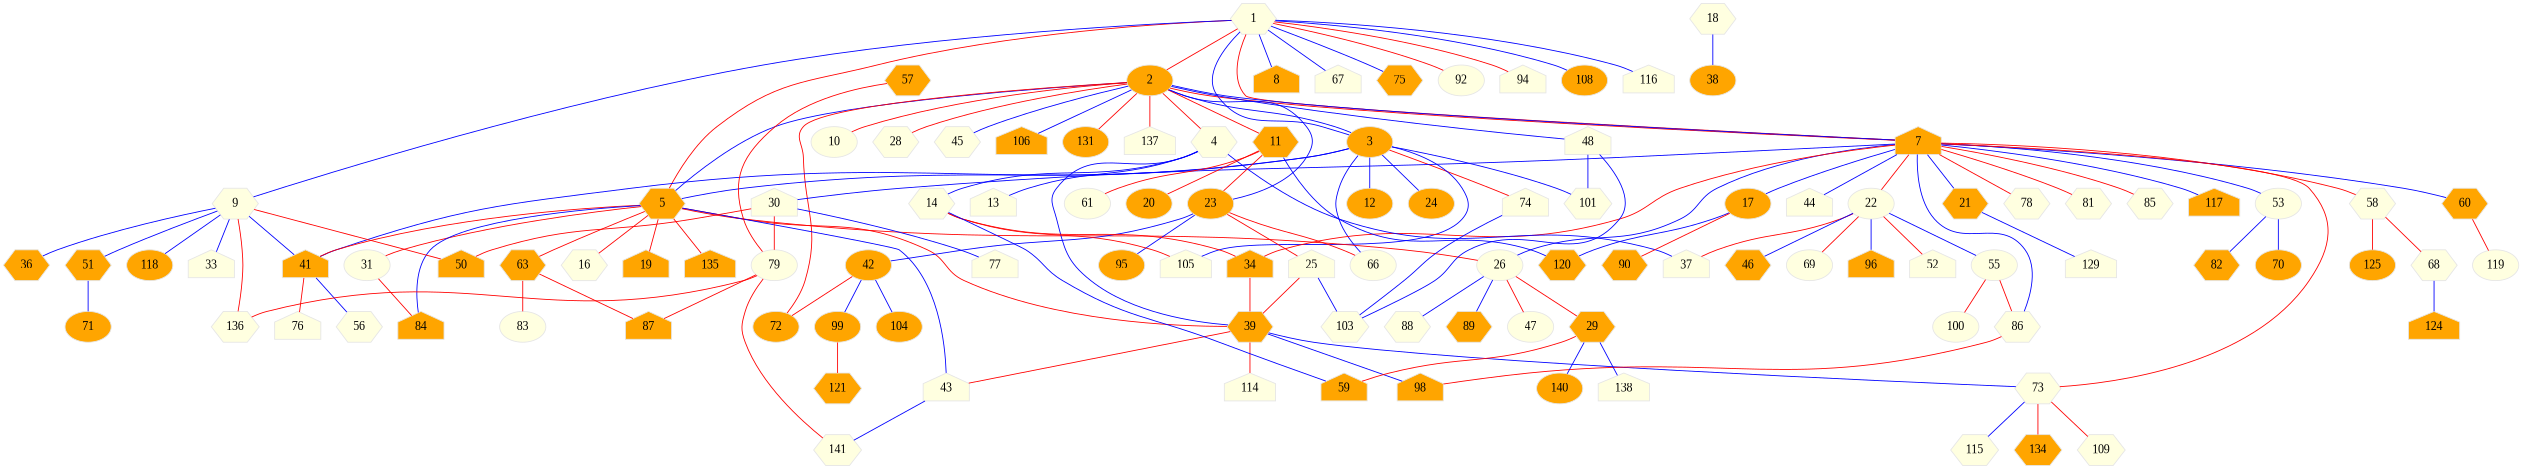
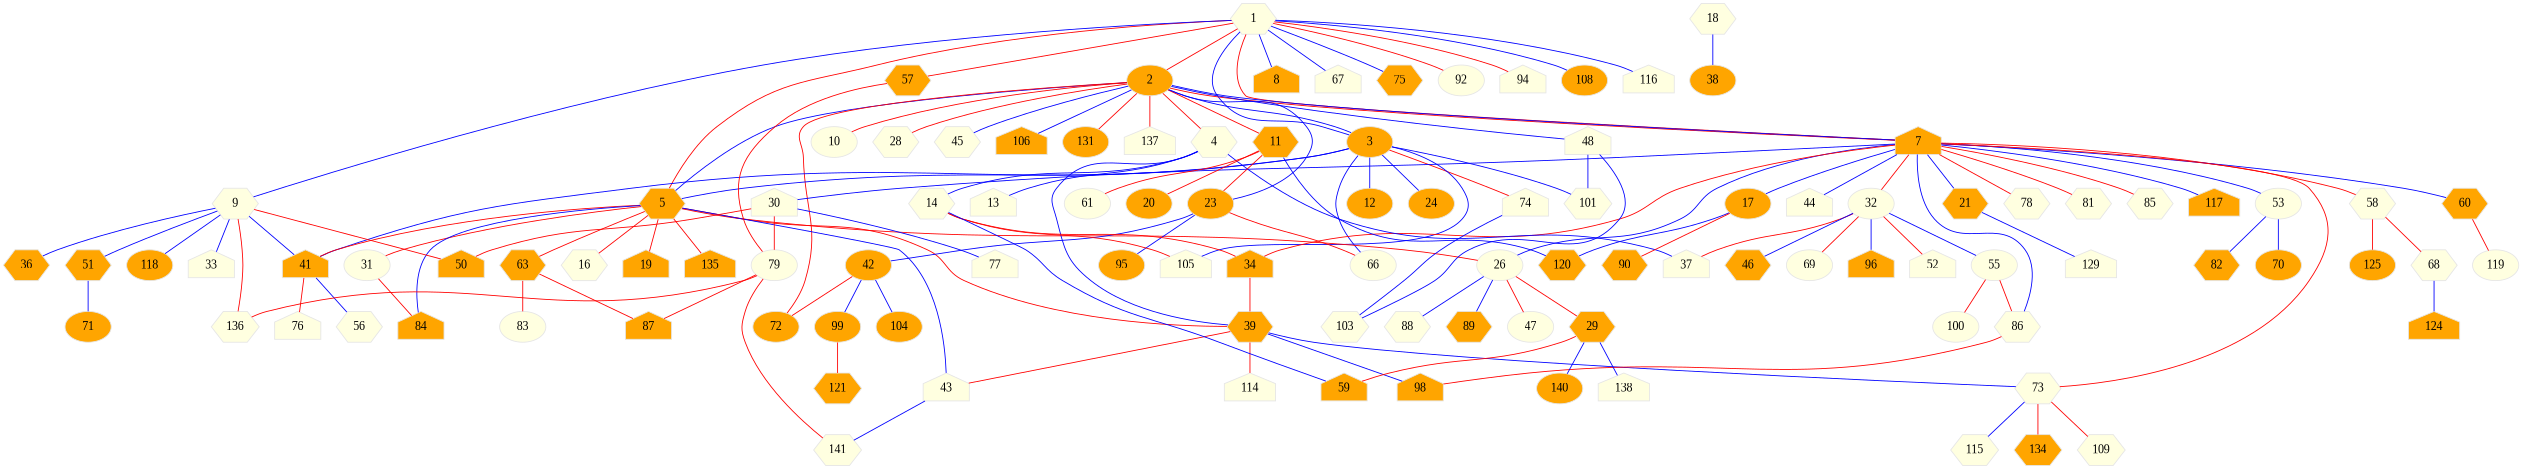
none -> (1081, 50)
(1871, 204) -> (1871, 204)
(1312, 265) -> none
